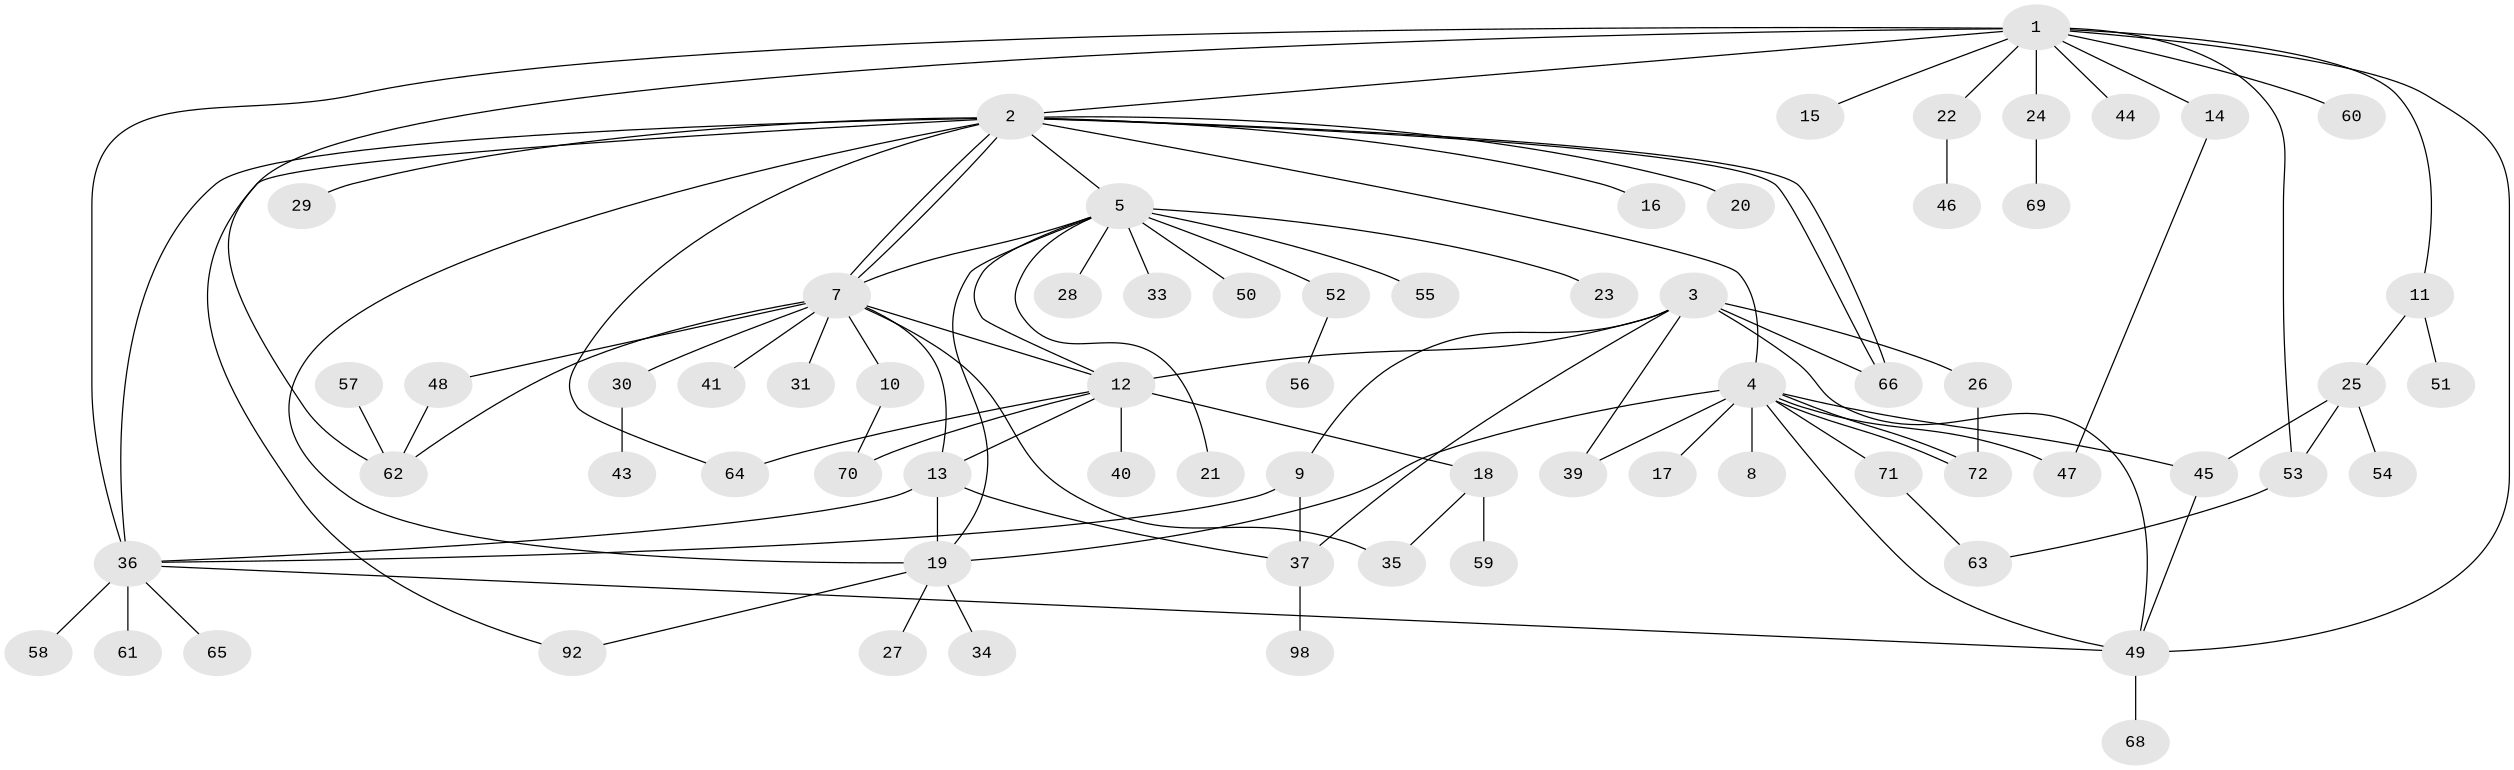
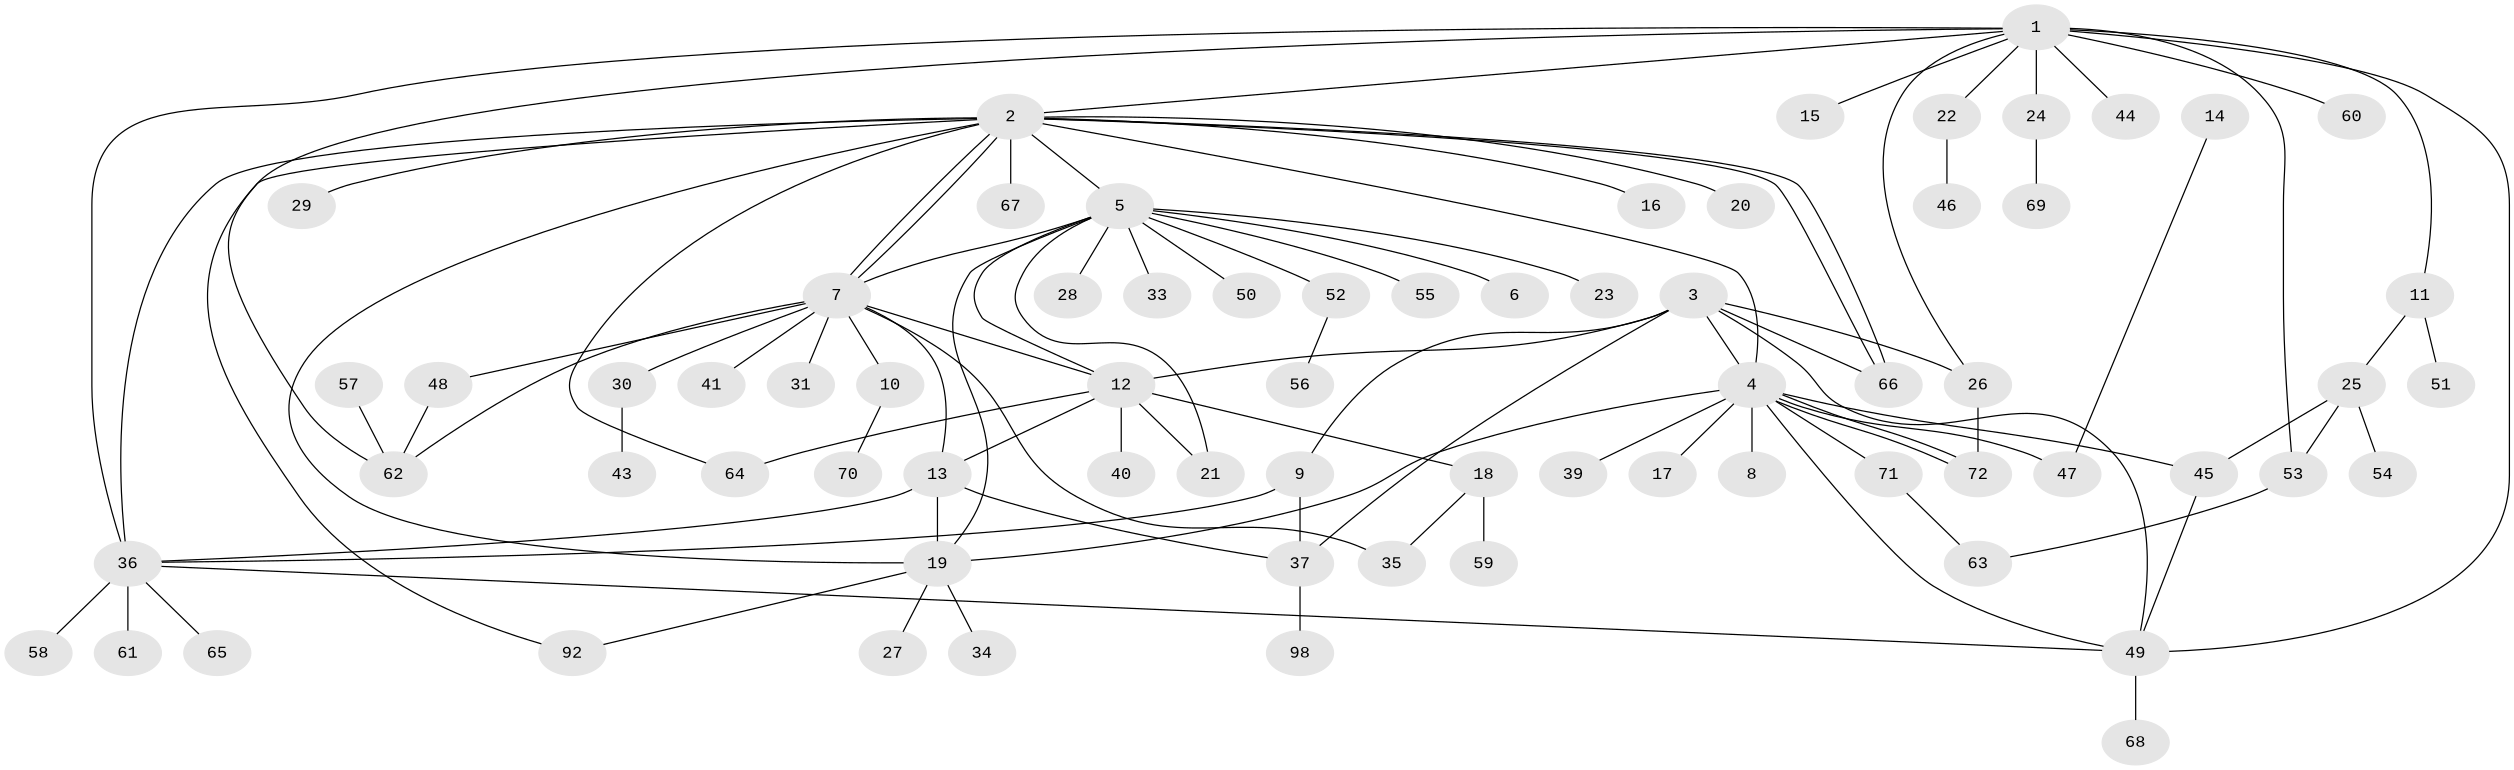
(2126, 72) -> (1884, 176)
none -> (1011, 206)
none -> (1515, 296)
(1633, 385) -> (1723, 340)
(992, 420) -> (1166, 429)
